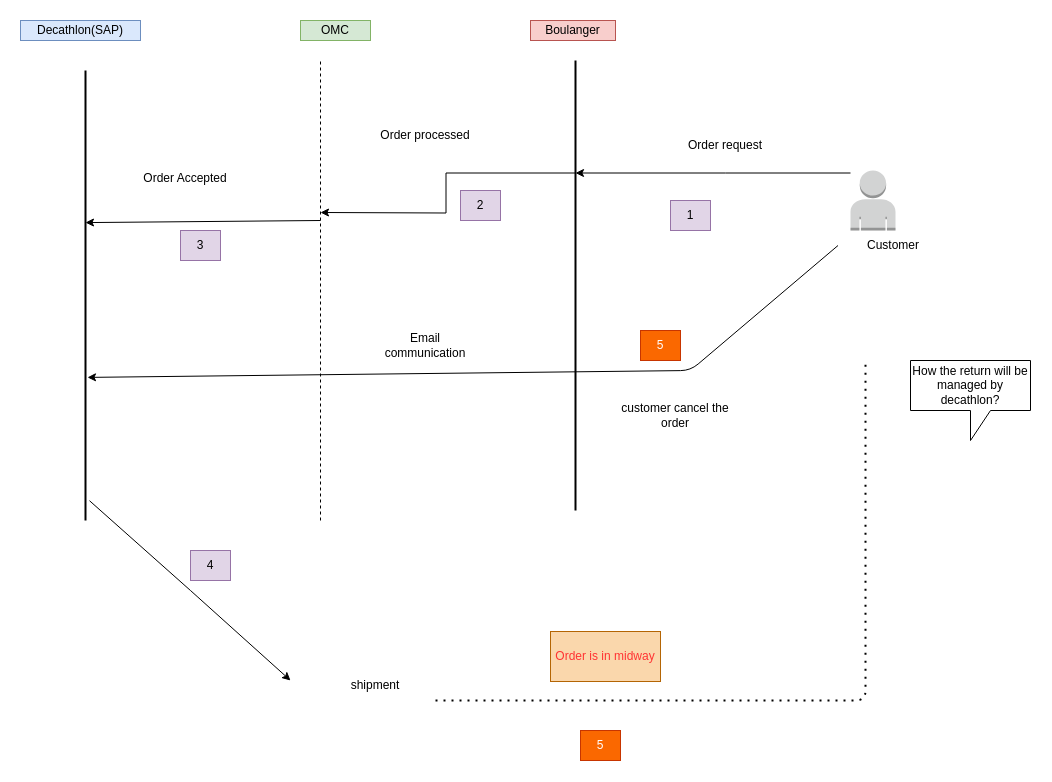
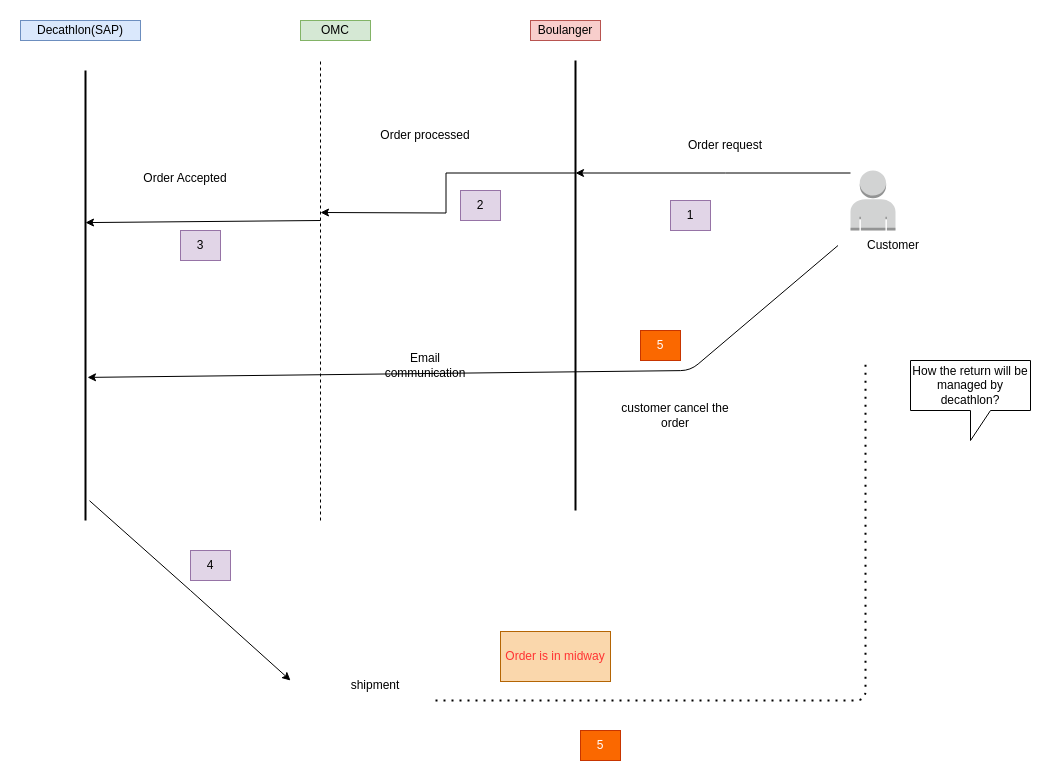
(573, 31) -> (566, 31)
(426, 346) -> (426, 366)
(606, 657) -> (556, 657)
